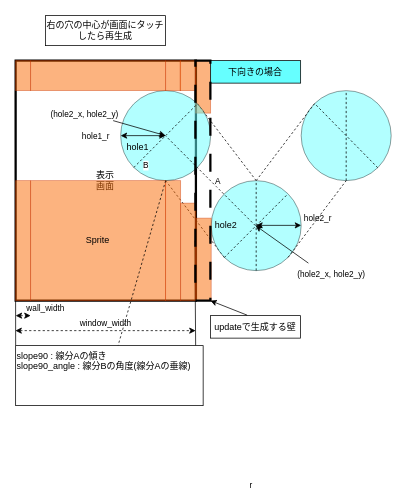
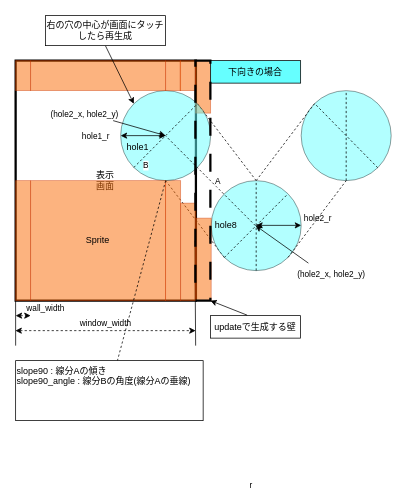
none -> (118, 72)
(224, 225) -> (224, 225)
(109, 375) -> (109, 390)
